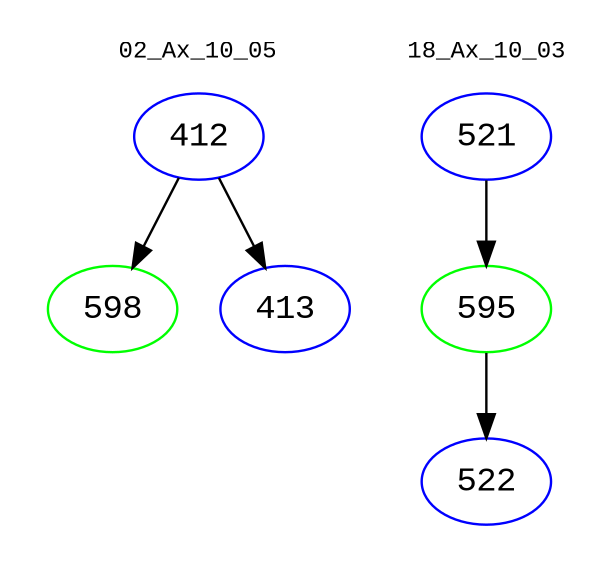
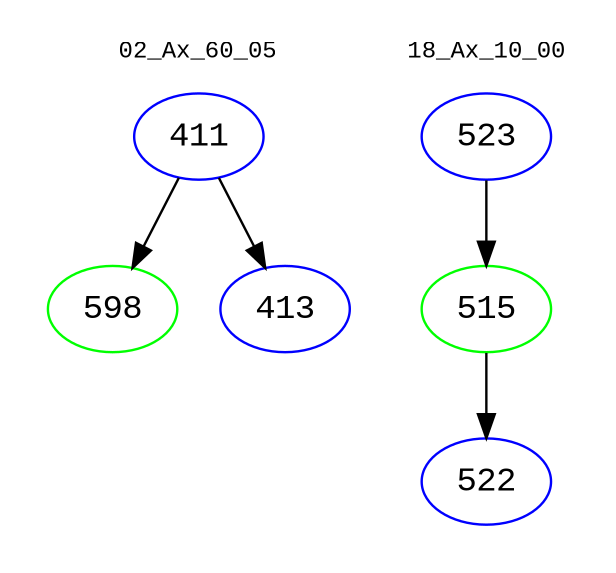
(199, 52) -> (199, 52)
(488, 52) -> (488, 52)
(199, 137) -> (199, 137)
(486, 137) -> (486, 137)
(486, 309) -> (486, 309)
